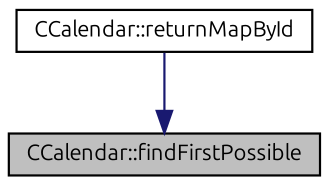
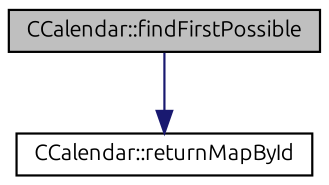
(164, 82) -> (164, 82)
